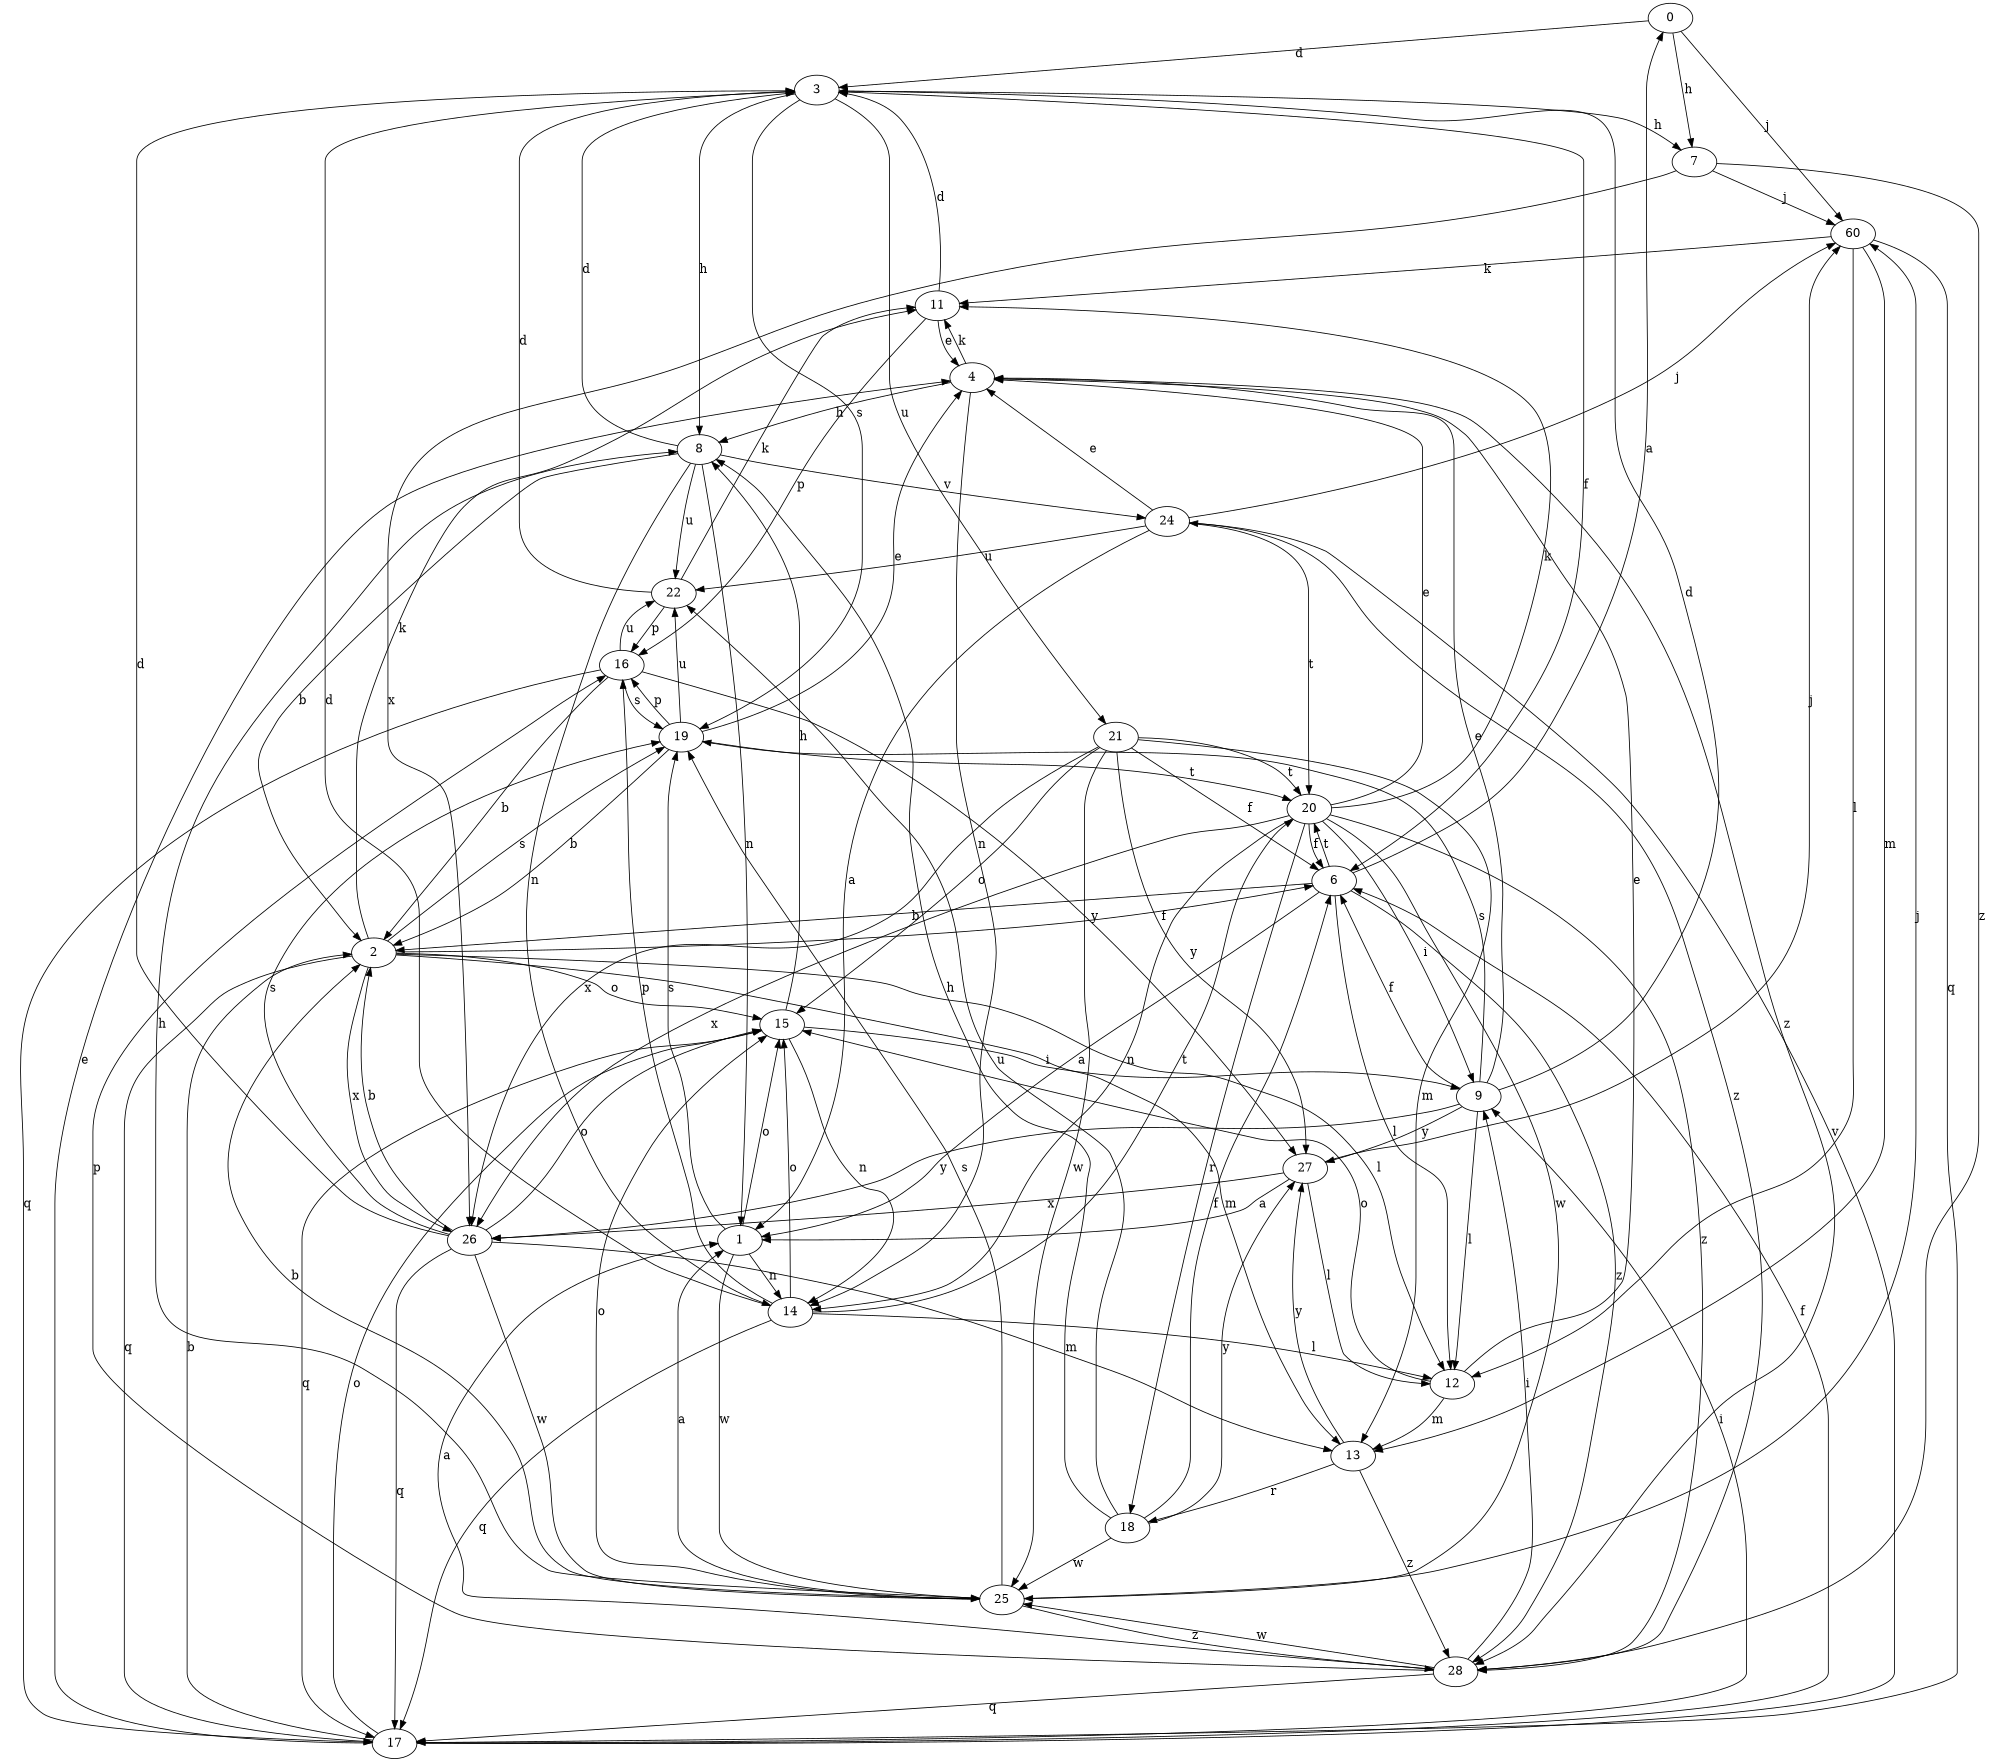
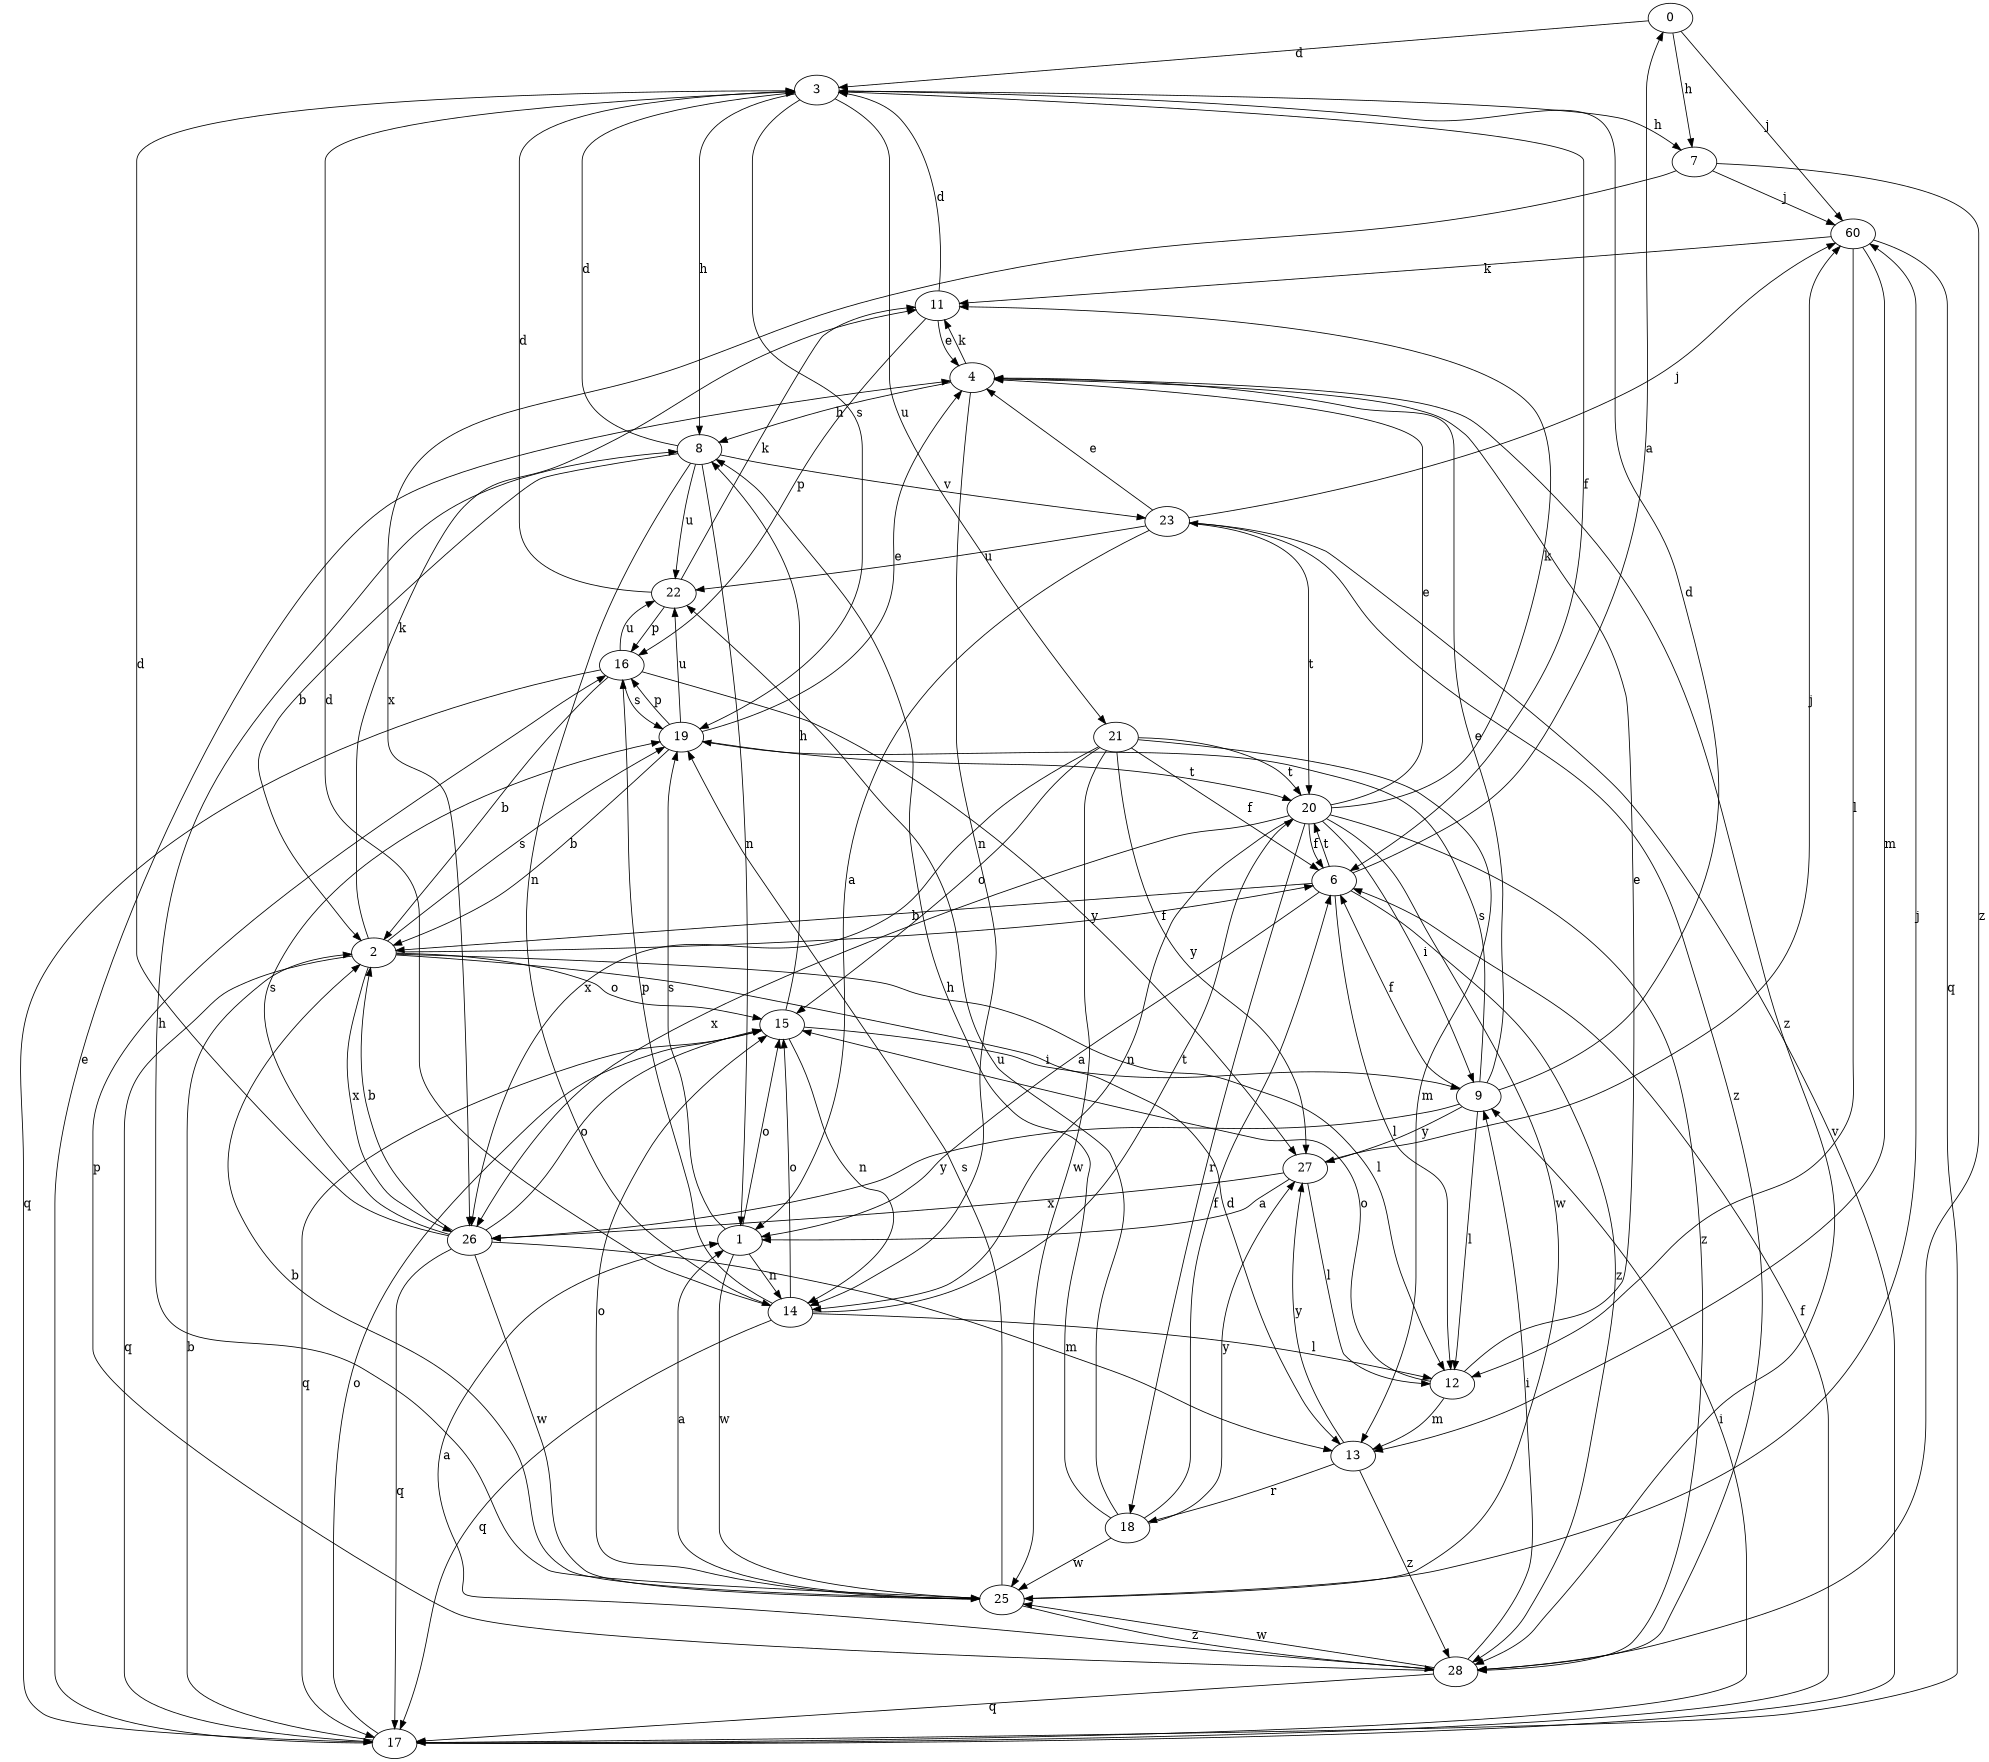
(1167, 521) -> (1167, 521)
(1231, 1204) -> (1231, 1204)
